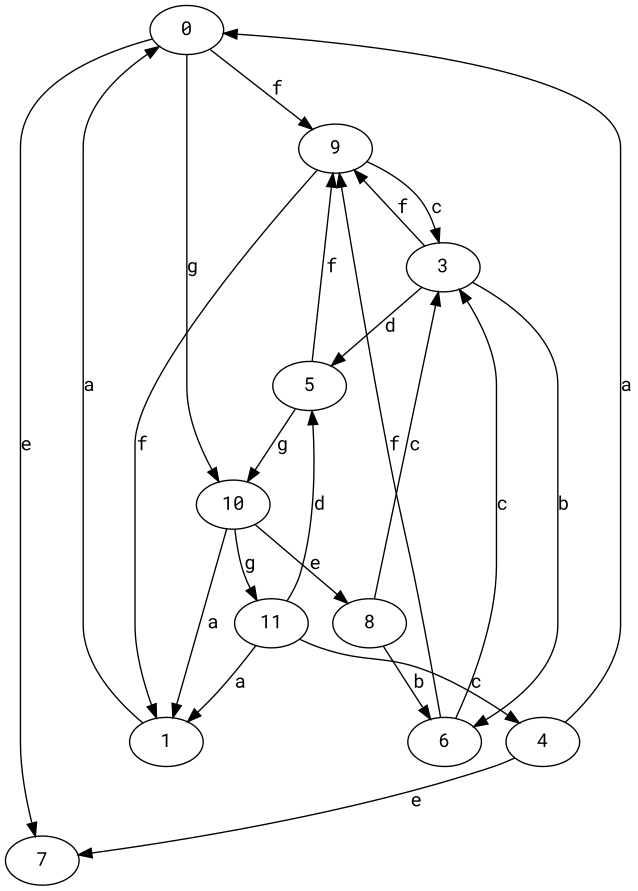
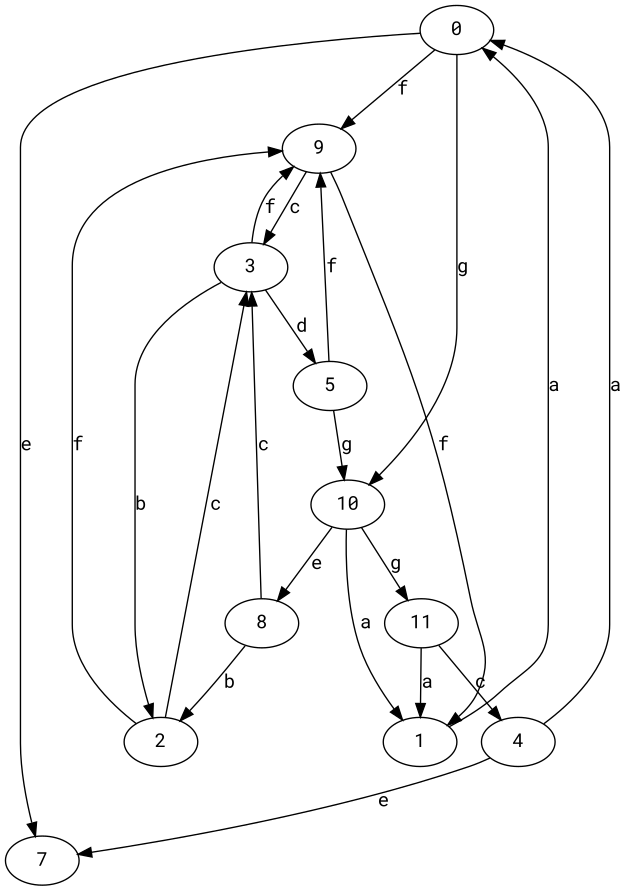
(311, 515) -> none
(445, 742) -> (161, 742)
